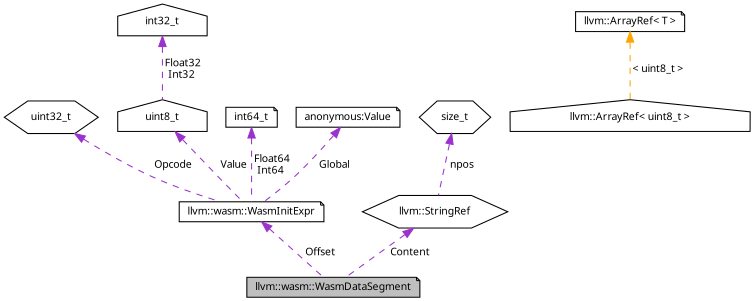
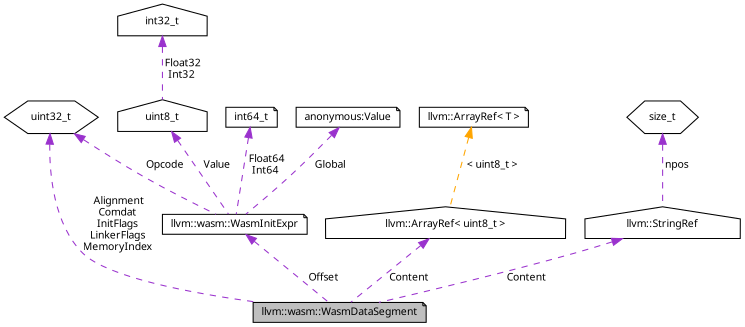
(435, 212) -> (663, 224)
none -> (112, 270)
none -> (386, 274)
